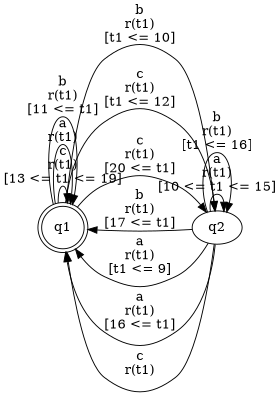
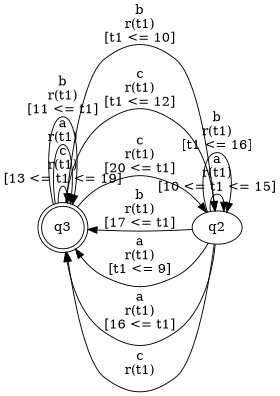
(63, 228) -> (63, 228)
